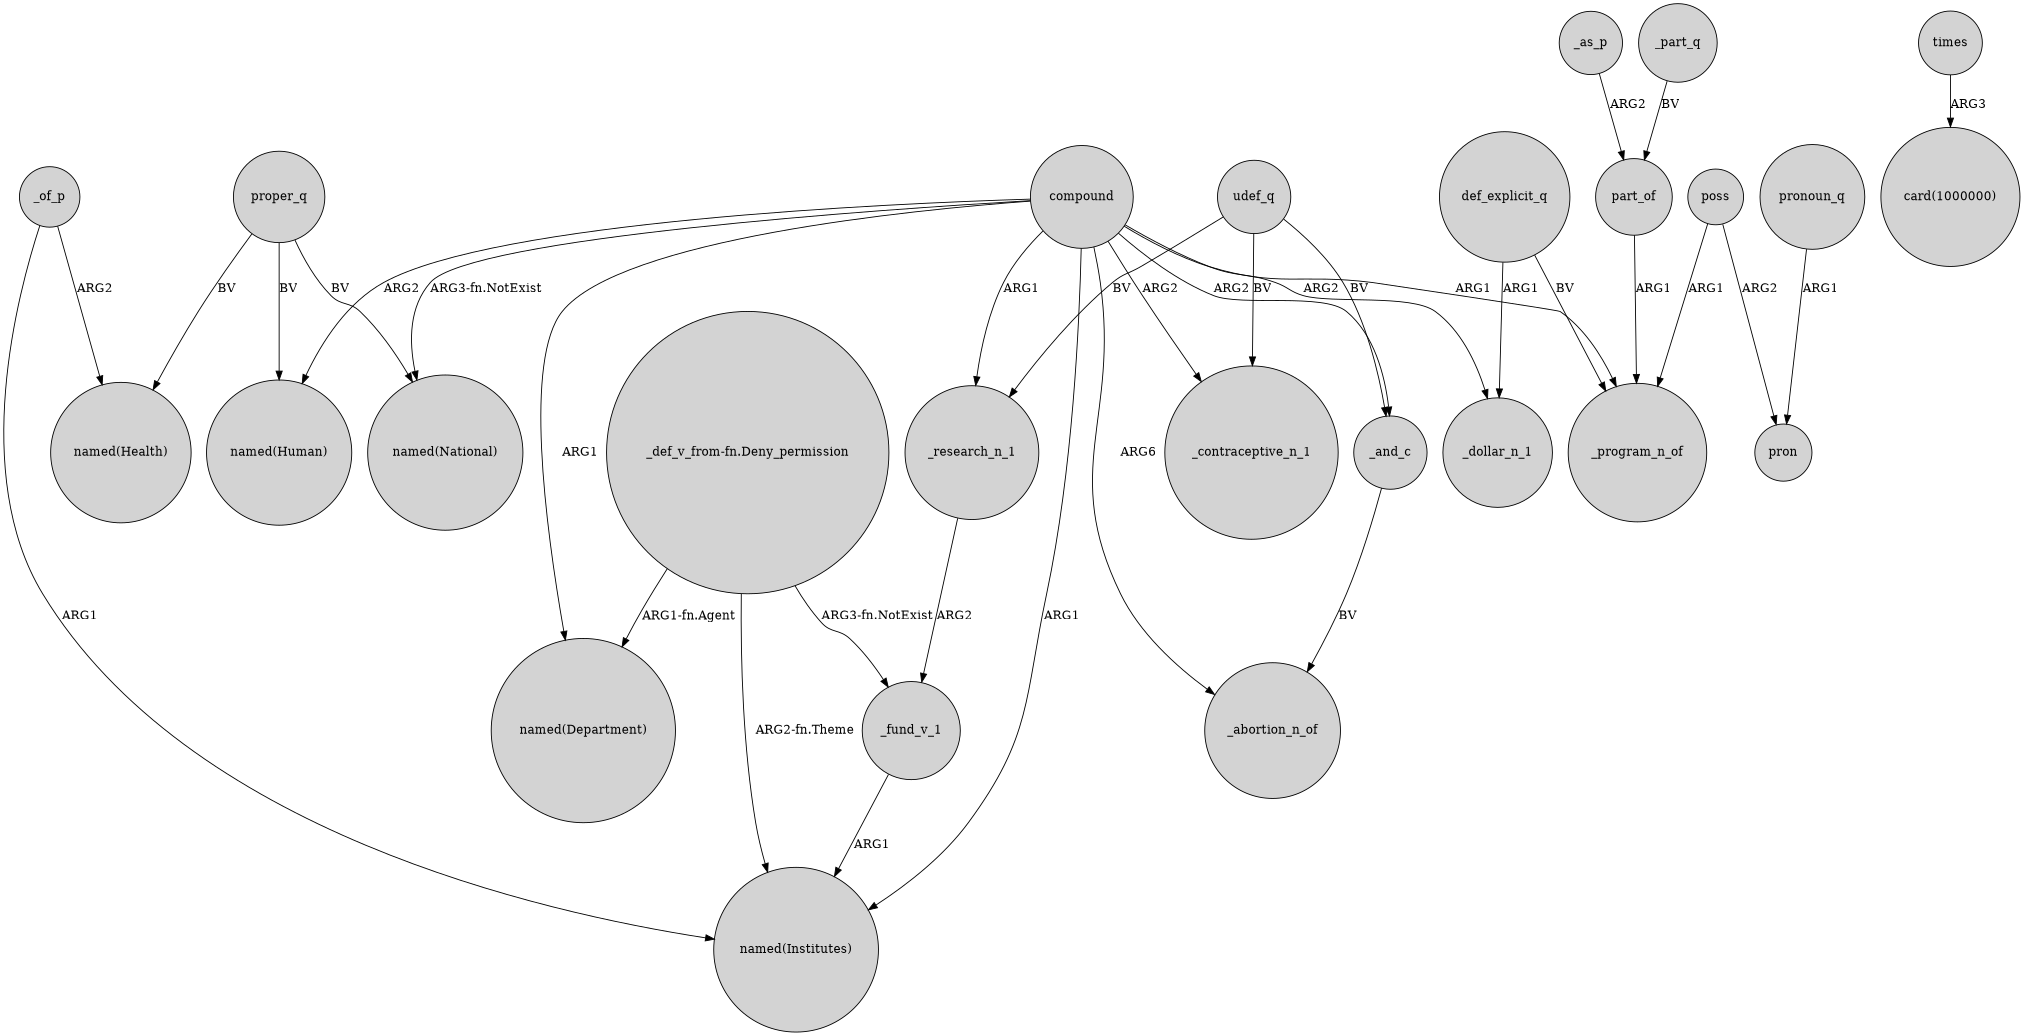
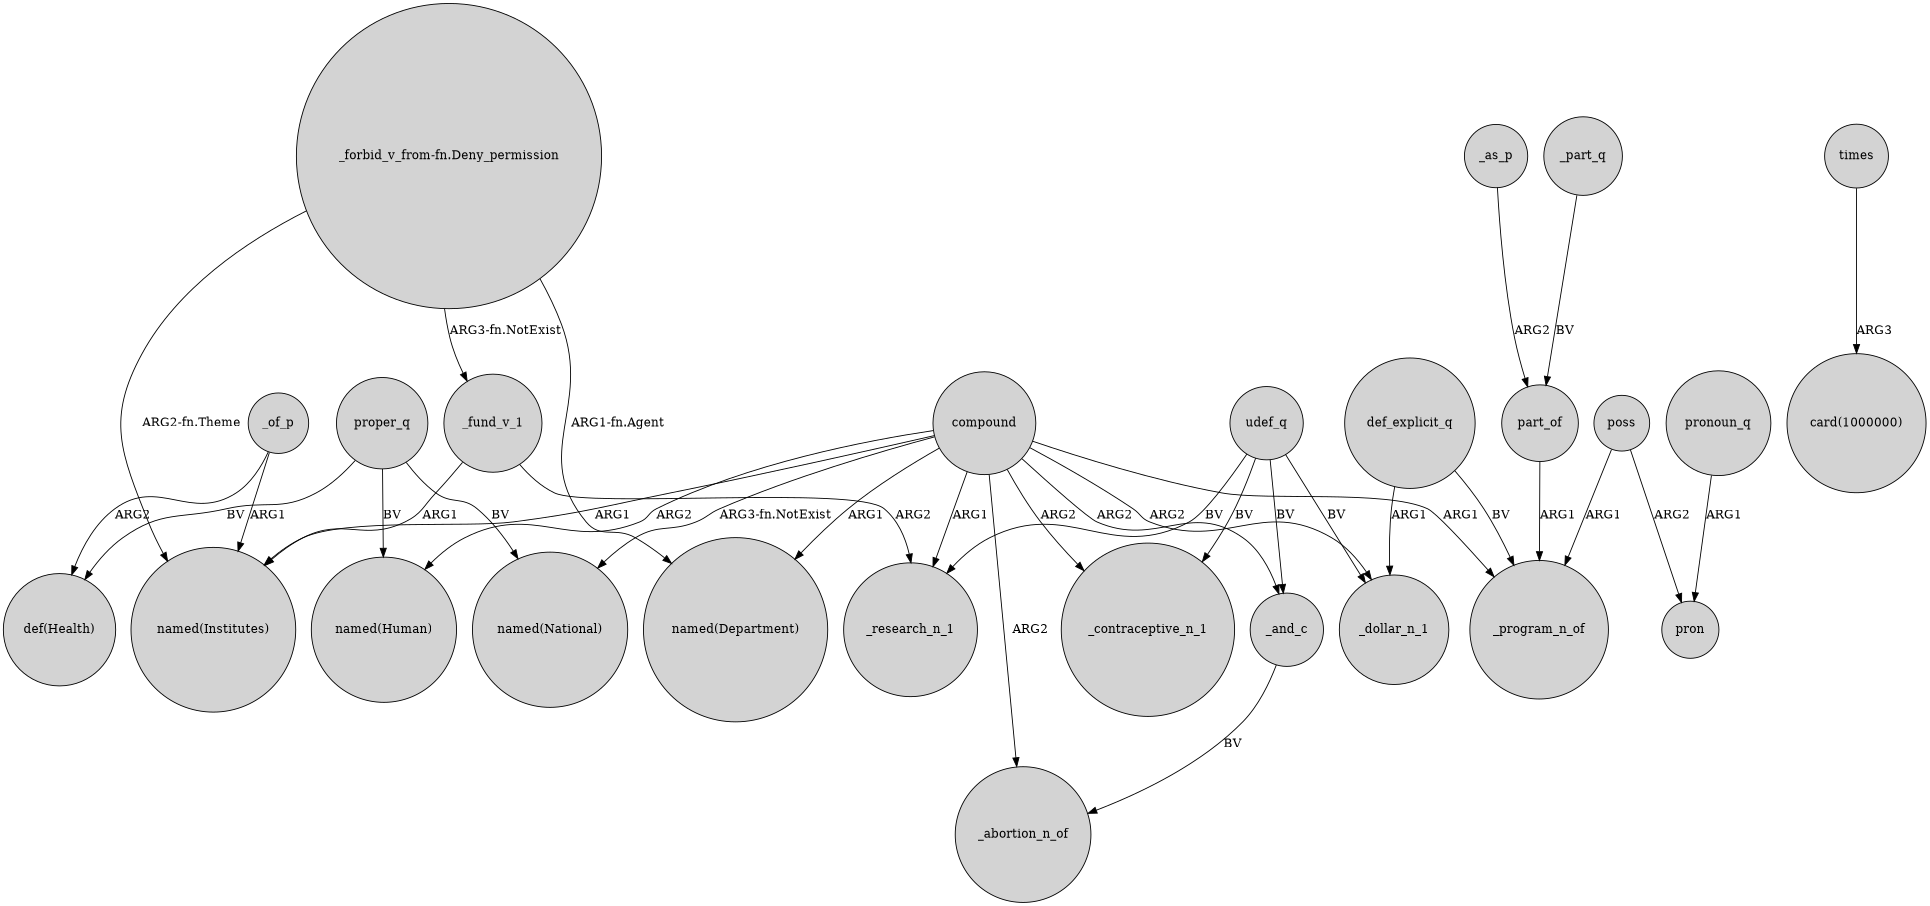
(121, 453) -> (60, 630)
(748, 453) -> (449, 156)
(1139, 453) -> (1031, 630)
none -> (1323, 515)
(941, 596) -> (723, 498)
